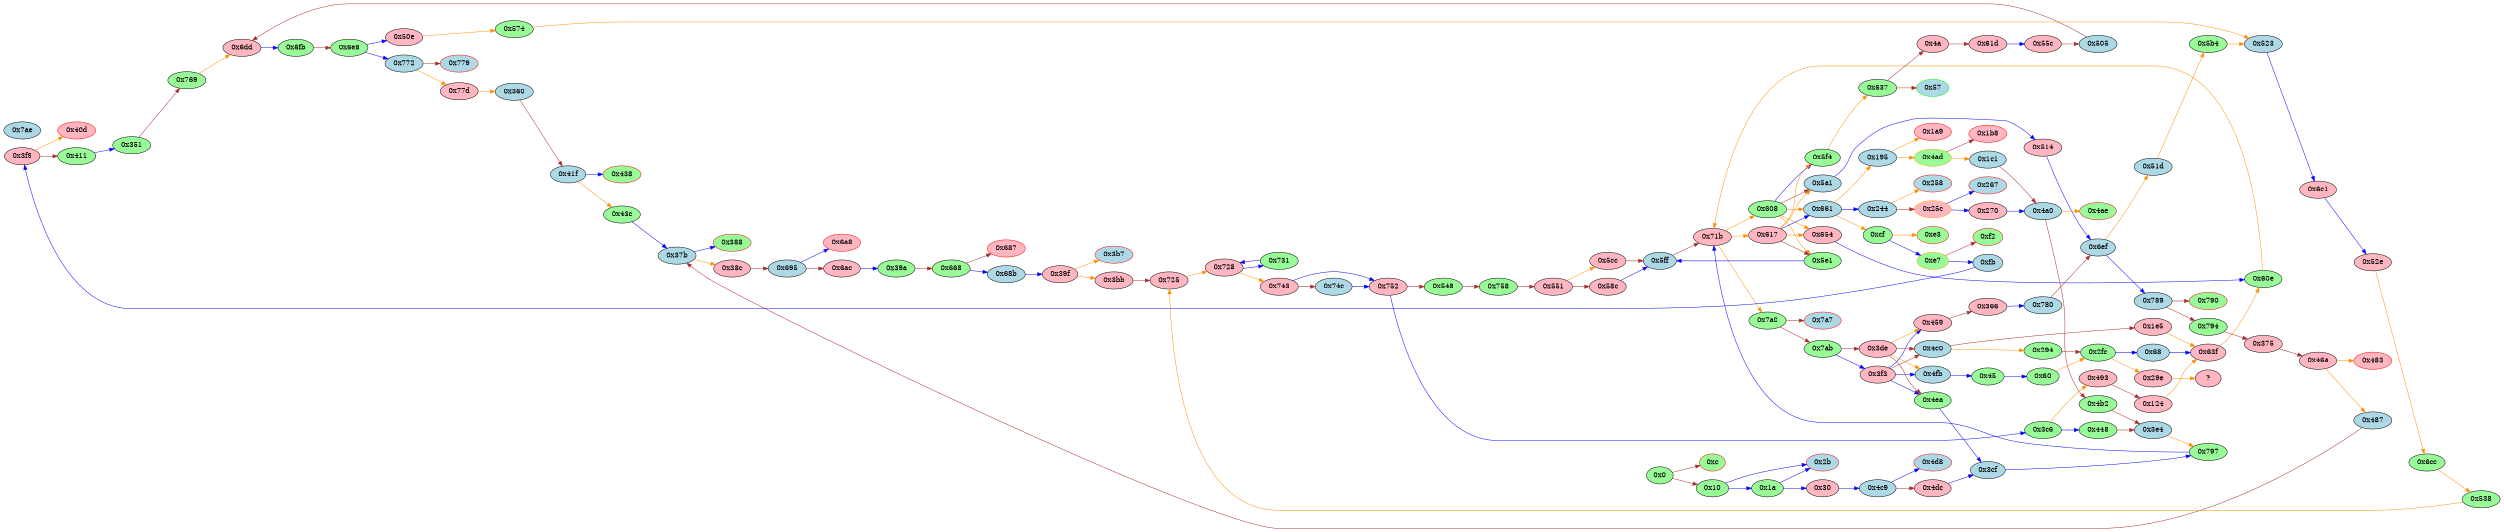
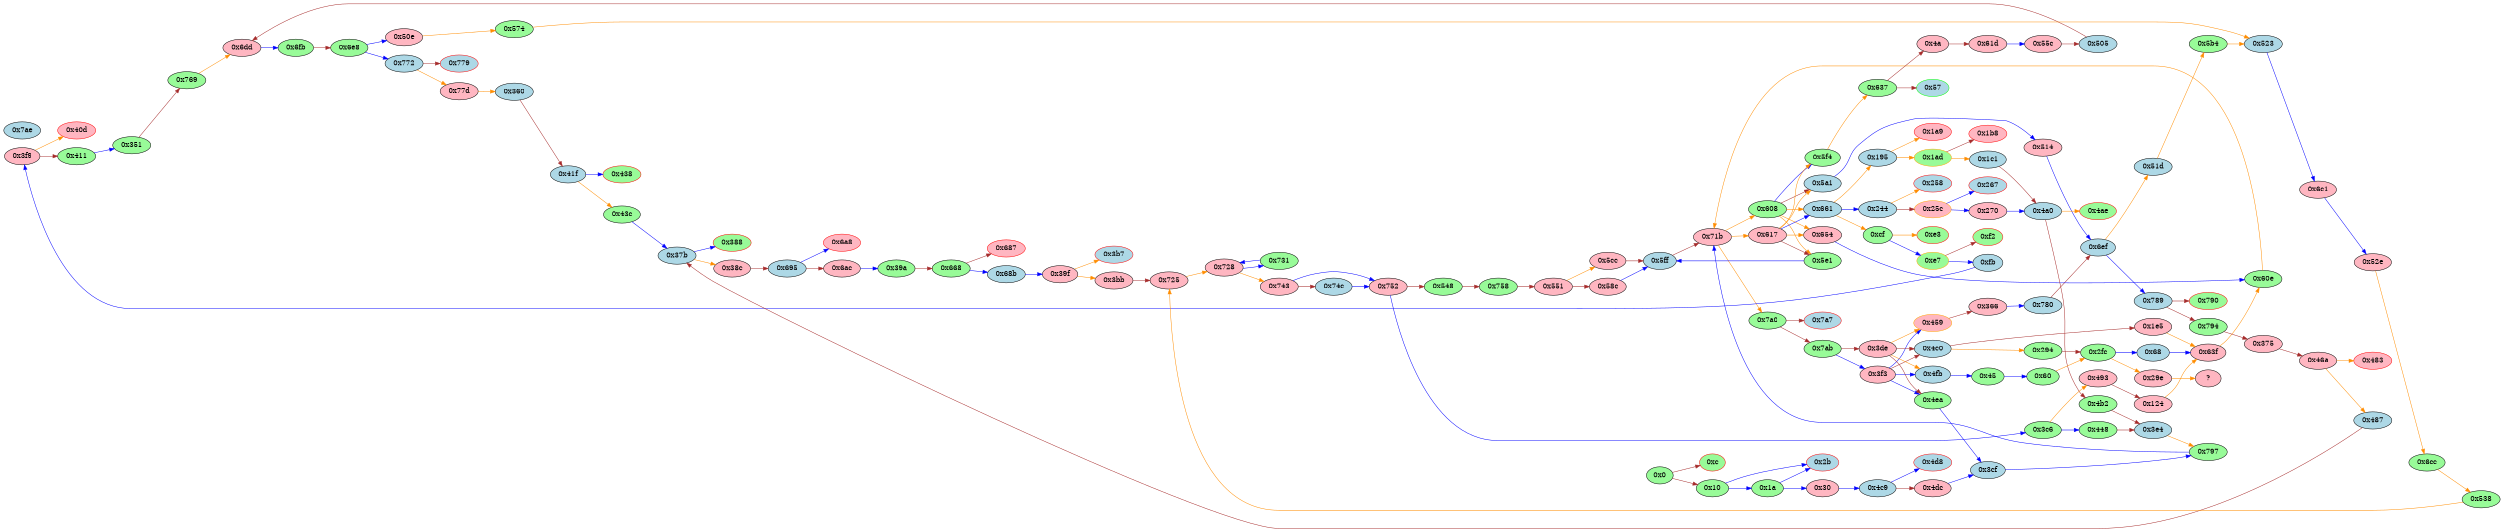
(1933, 158) -> (1933, 158)
(1933, 323) -> (1933, 323)
